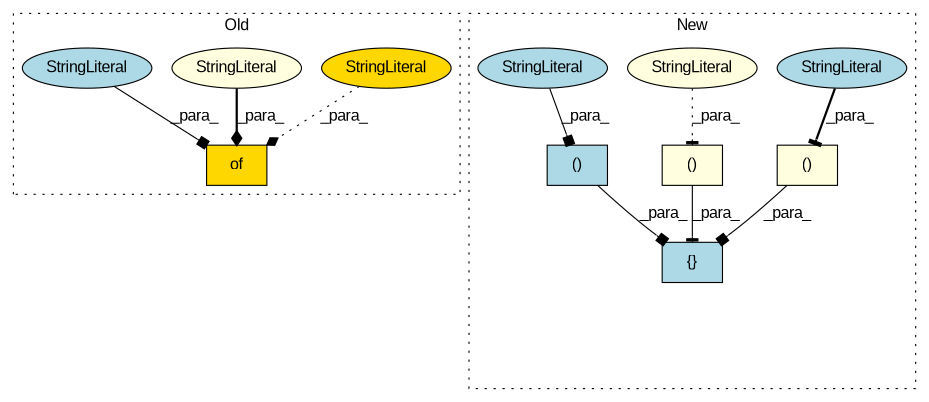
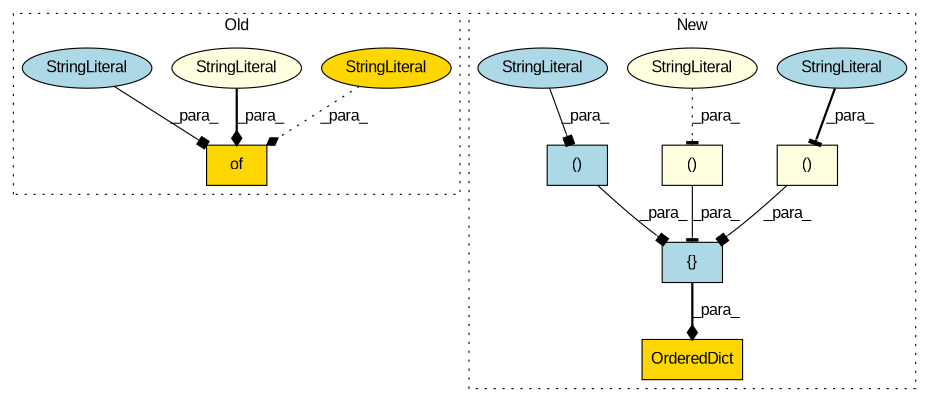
none -> (692, 360)
